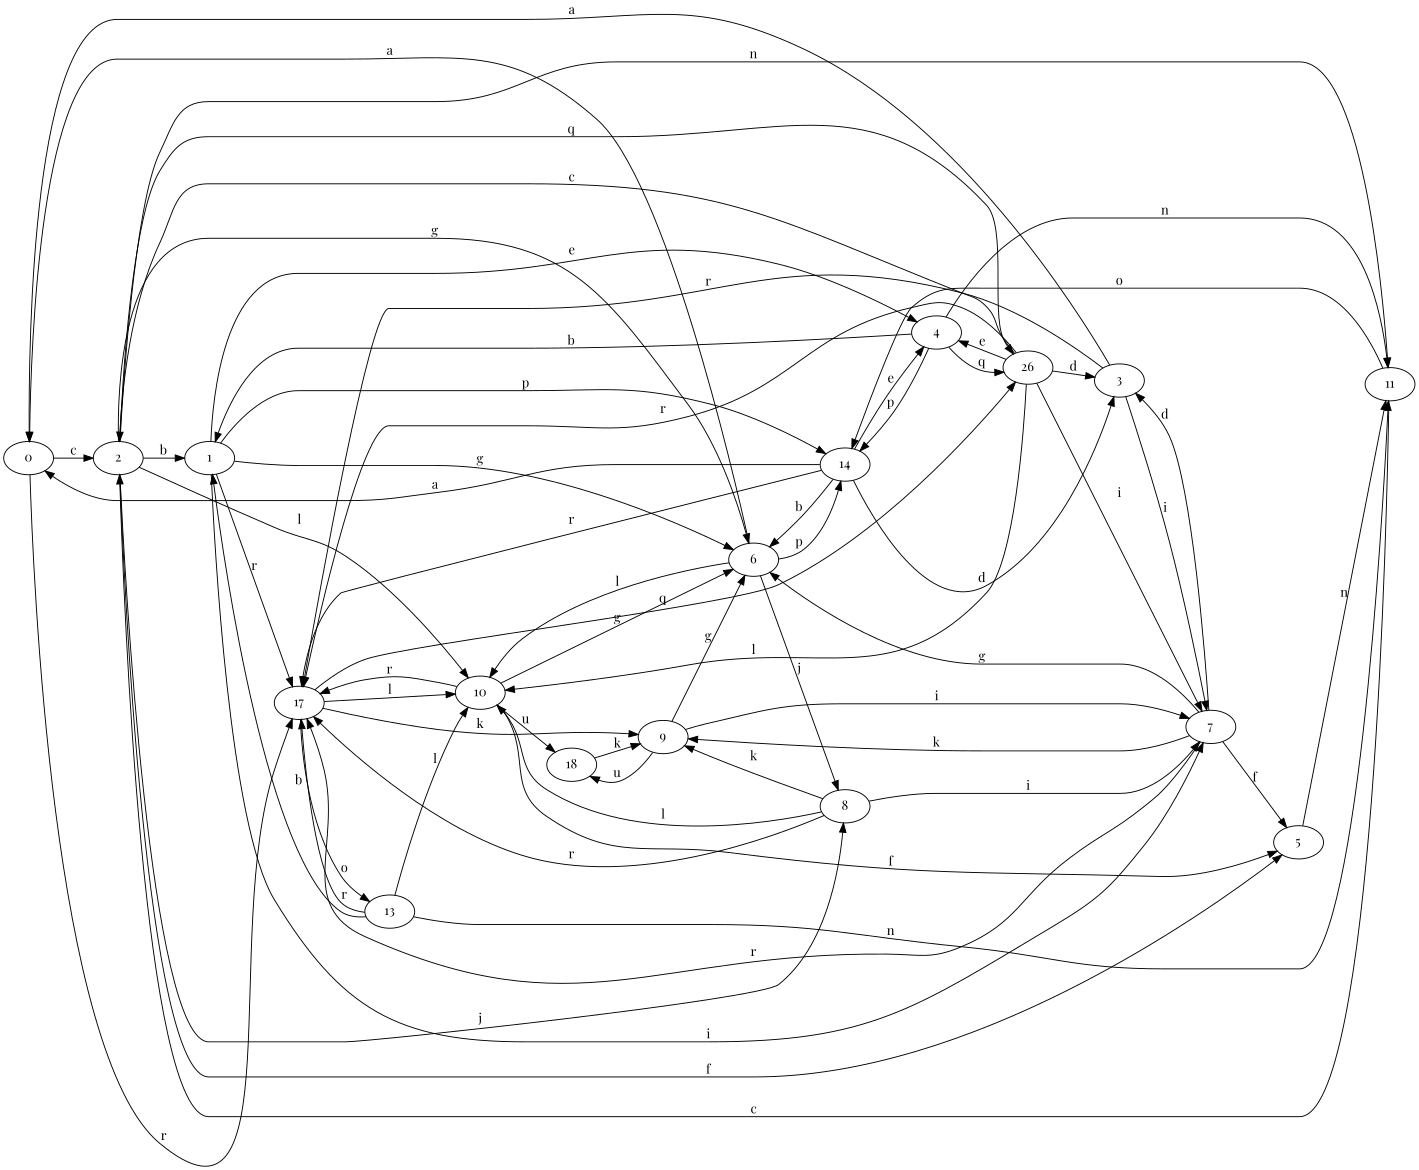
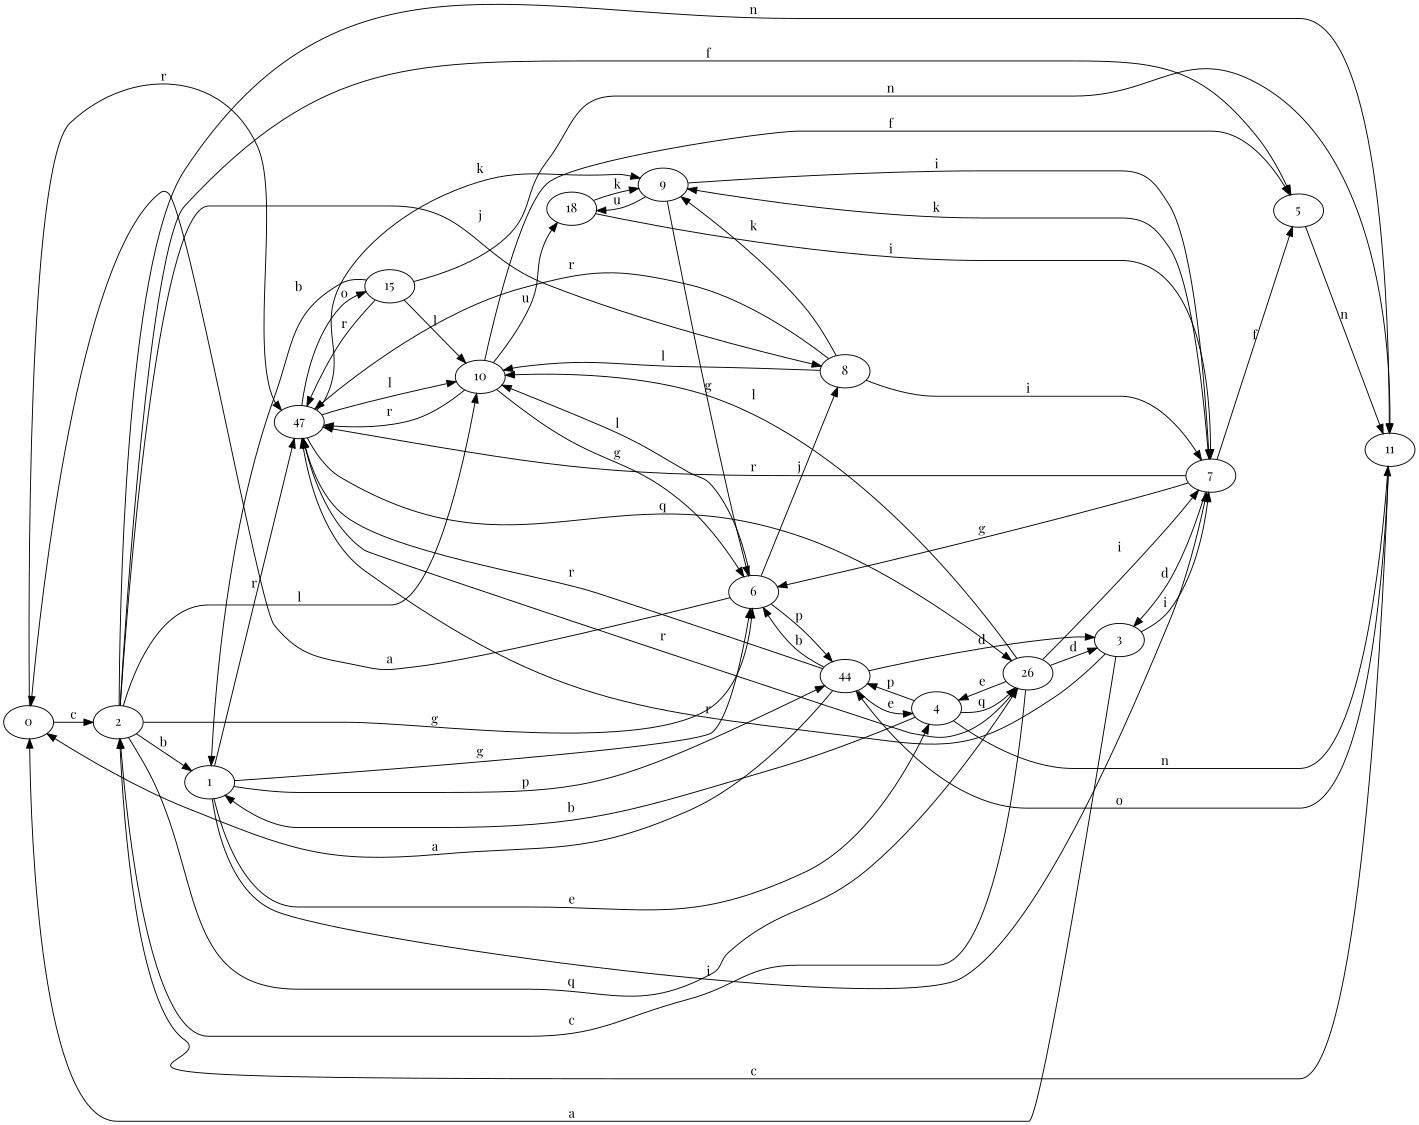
none -> (971, 260)
(845, 465) -> (845, 676)
(299, 703) -> (299, 422)
(390, 912) -> (390, 286)
